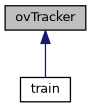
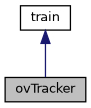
(45, 60) -> (45, 60)
